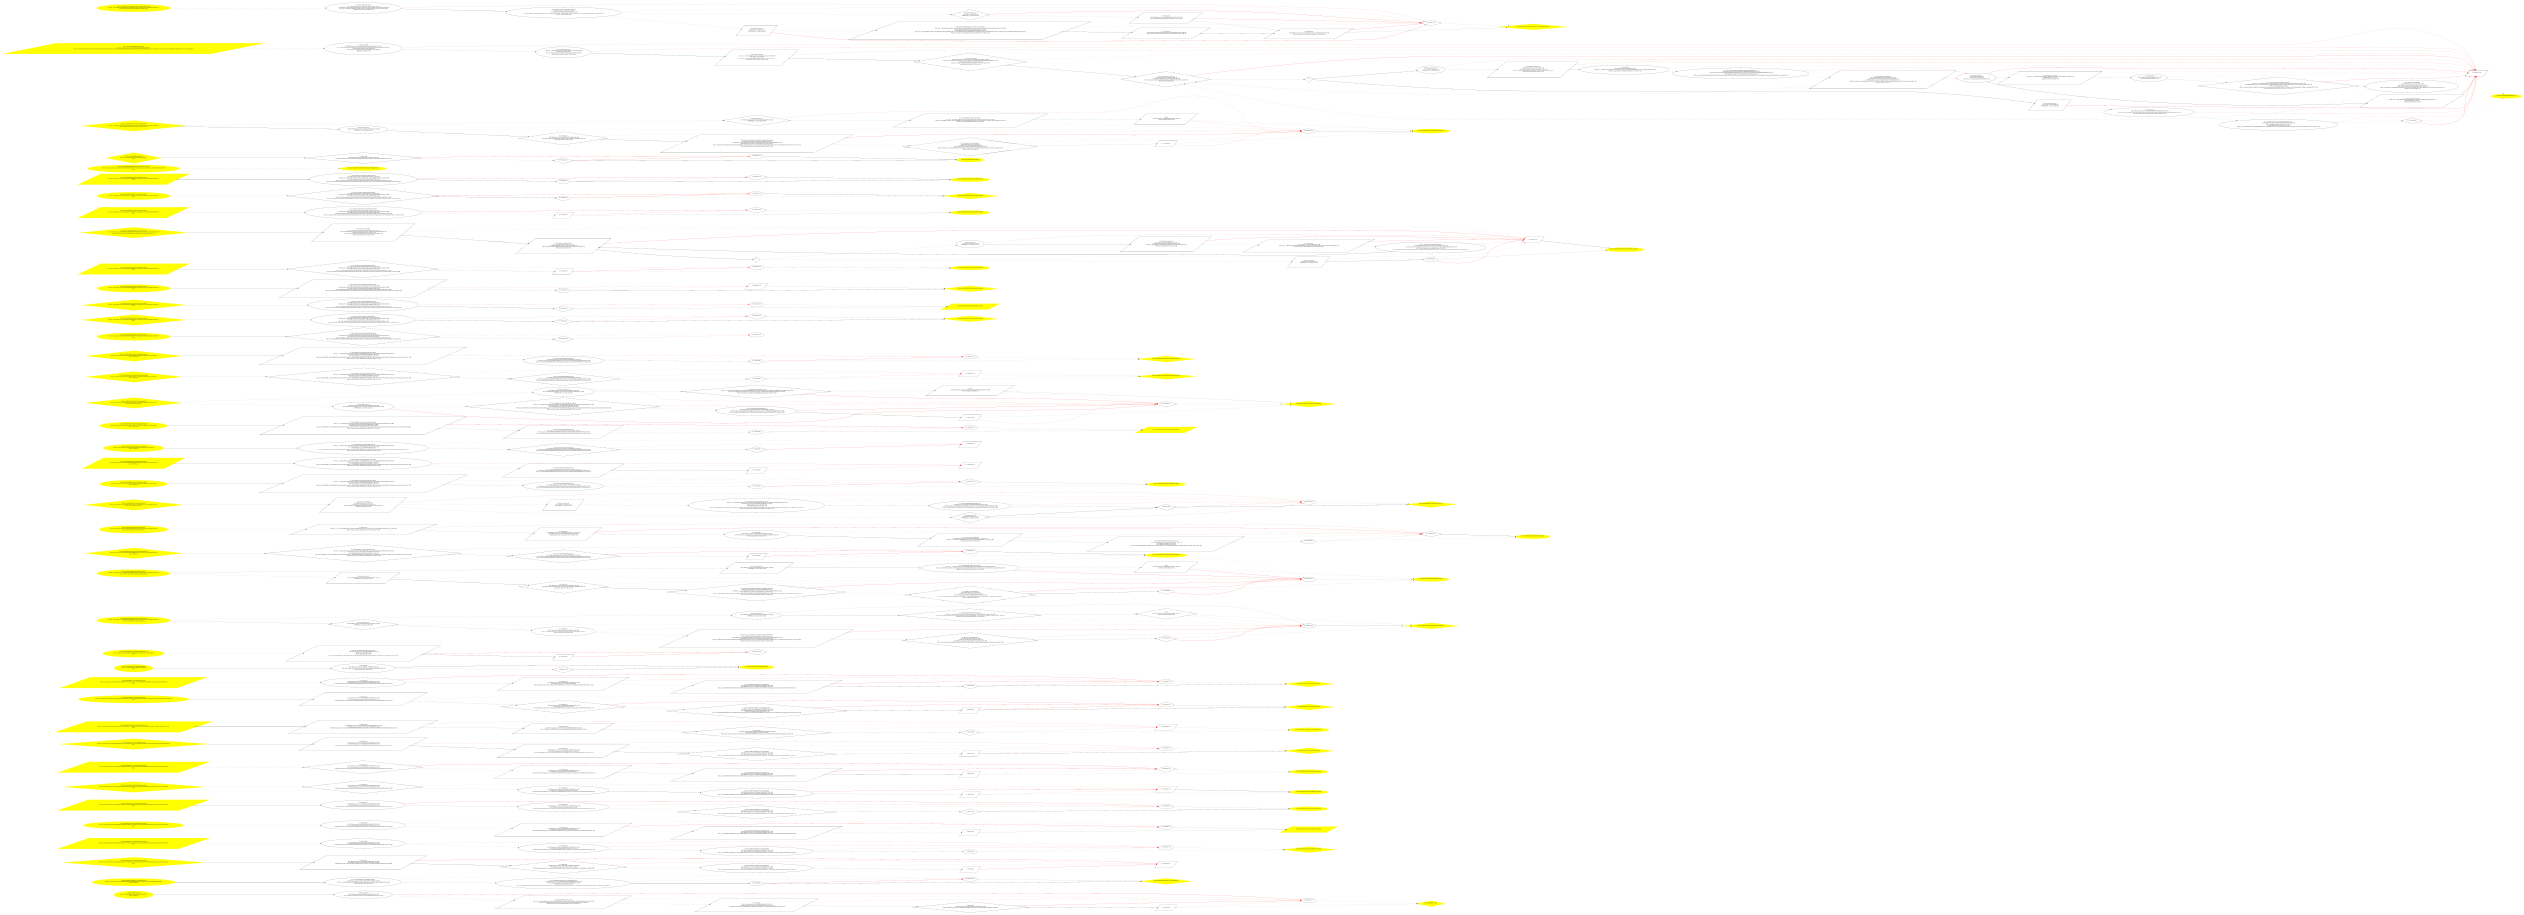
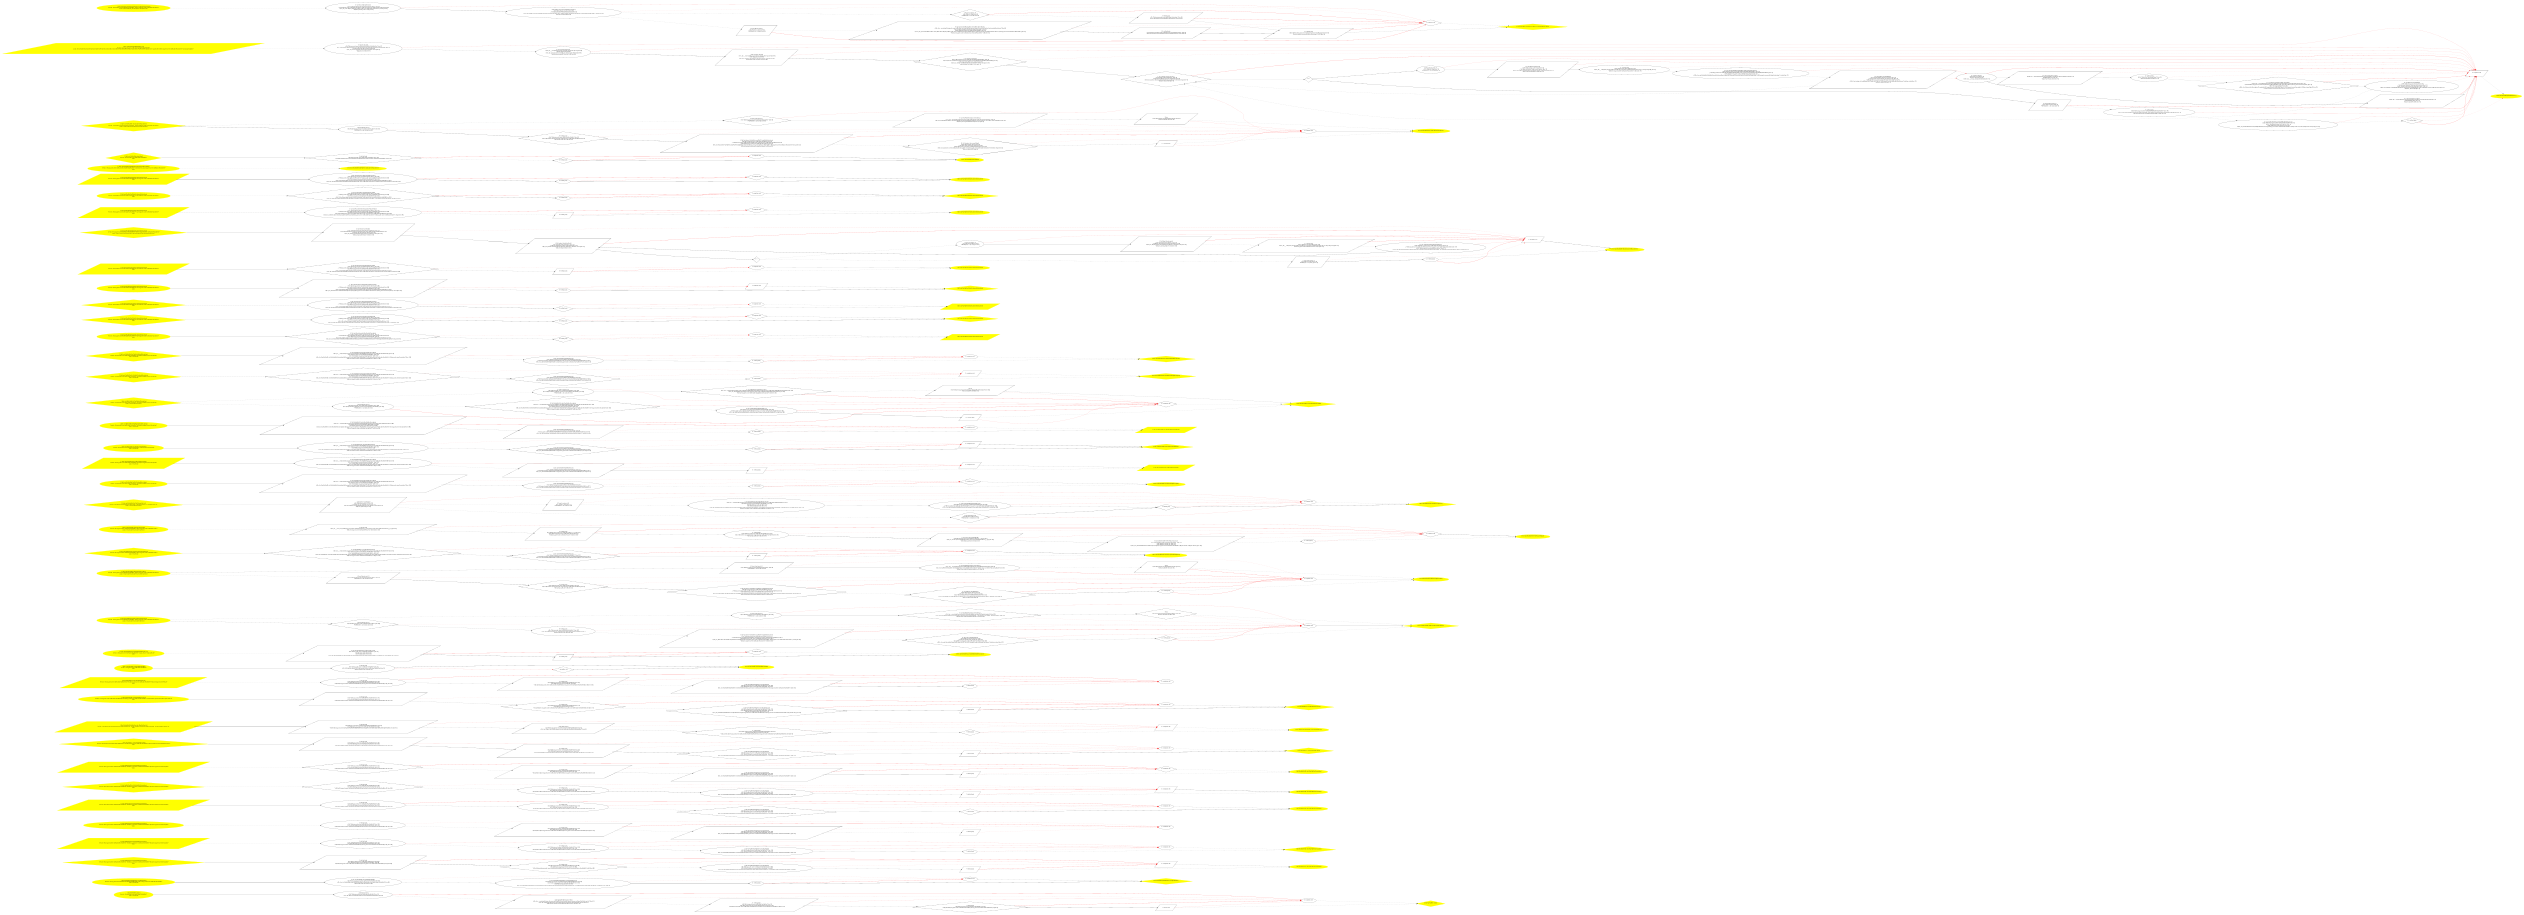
none -> (970, 337)
none -> (1166, 447)
none -> (1166, 468)
none -> (970, 655)
(1309, 684) -> none
(1309, 830) -> none
none -> (1309, 867)
